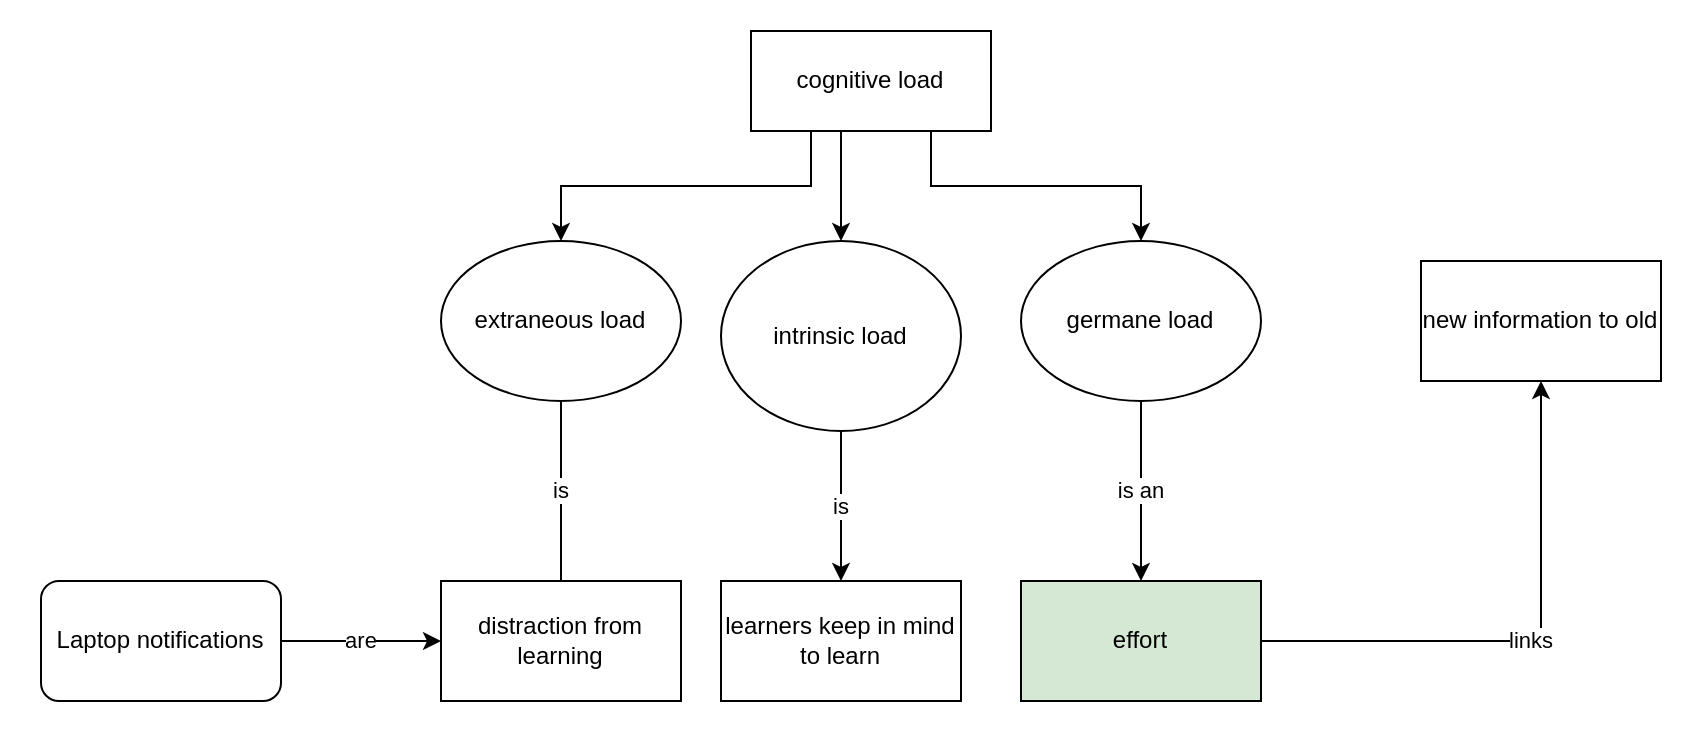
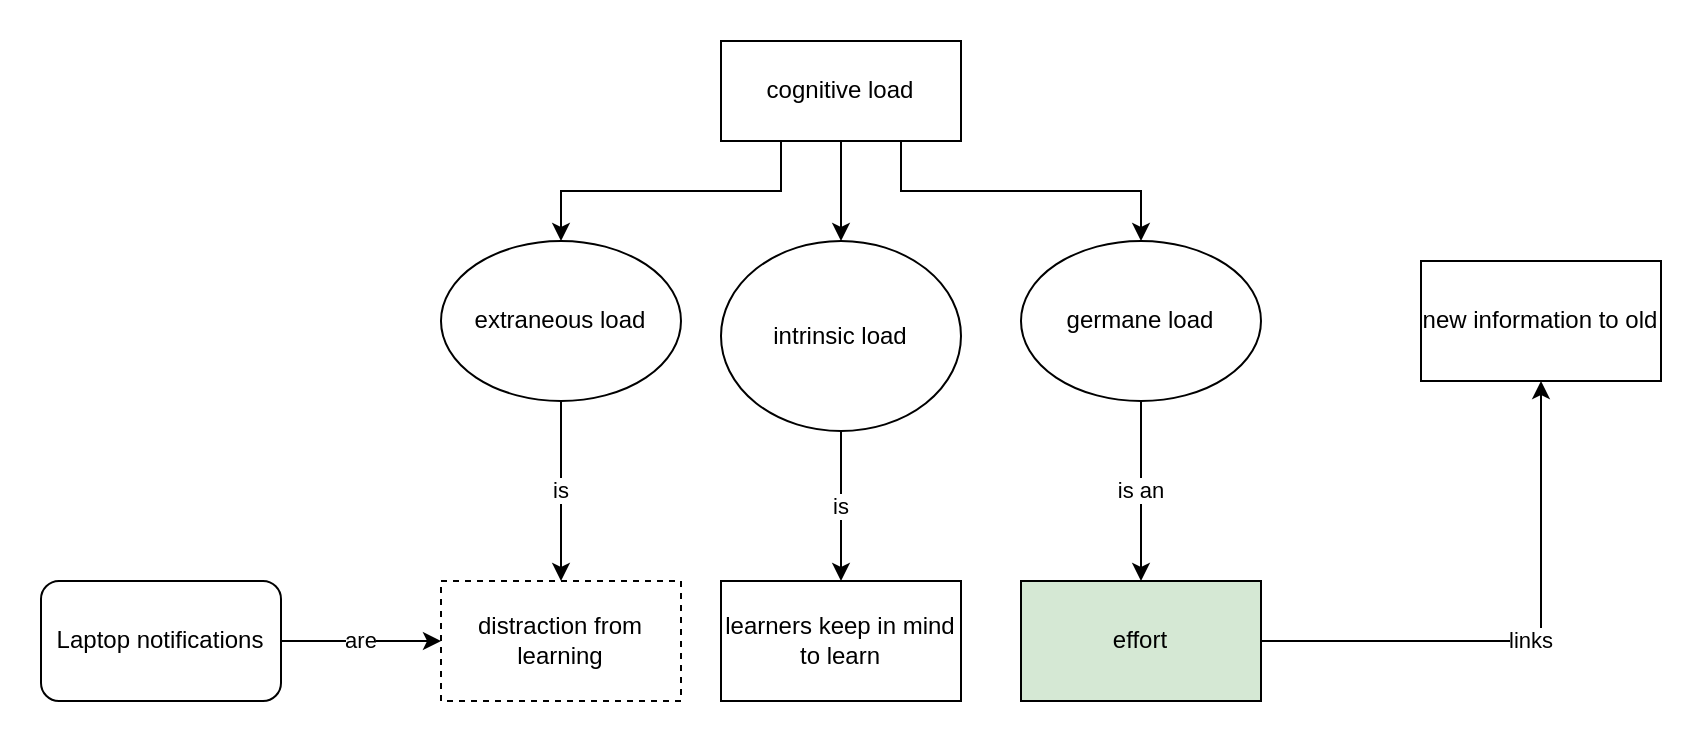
(871, 81) -> (841, 91)
(561, 572) -> (561, 566)
(561, 641) -> (561, 641)
